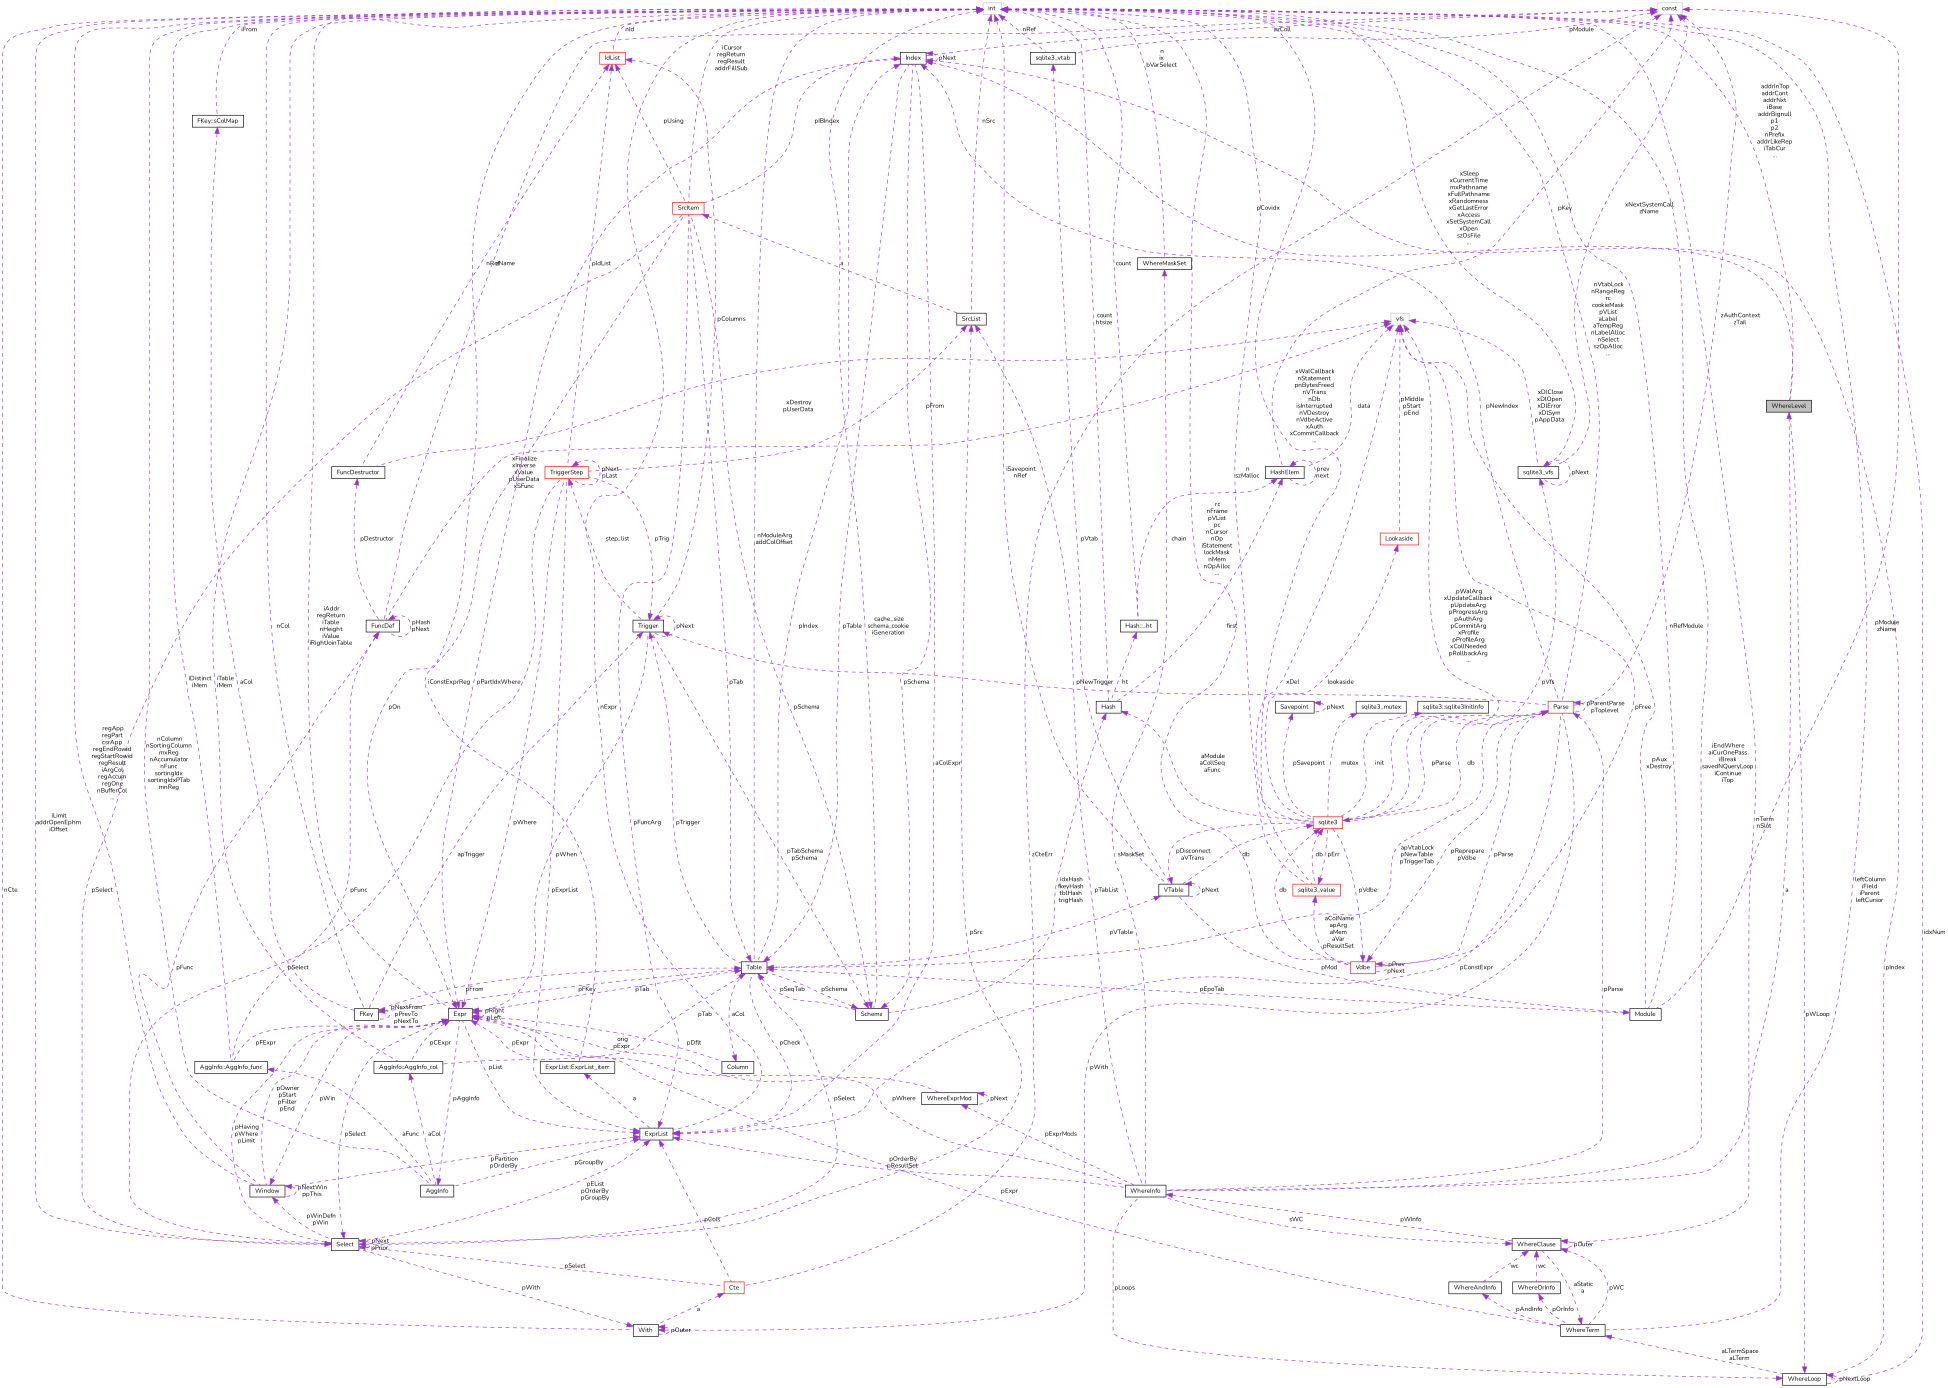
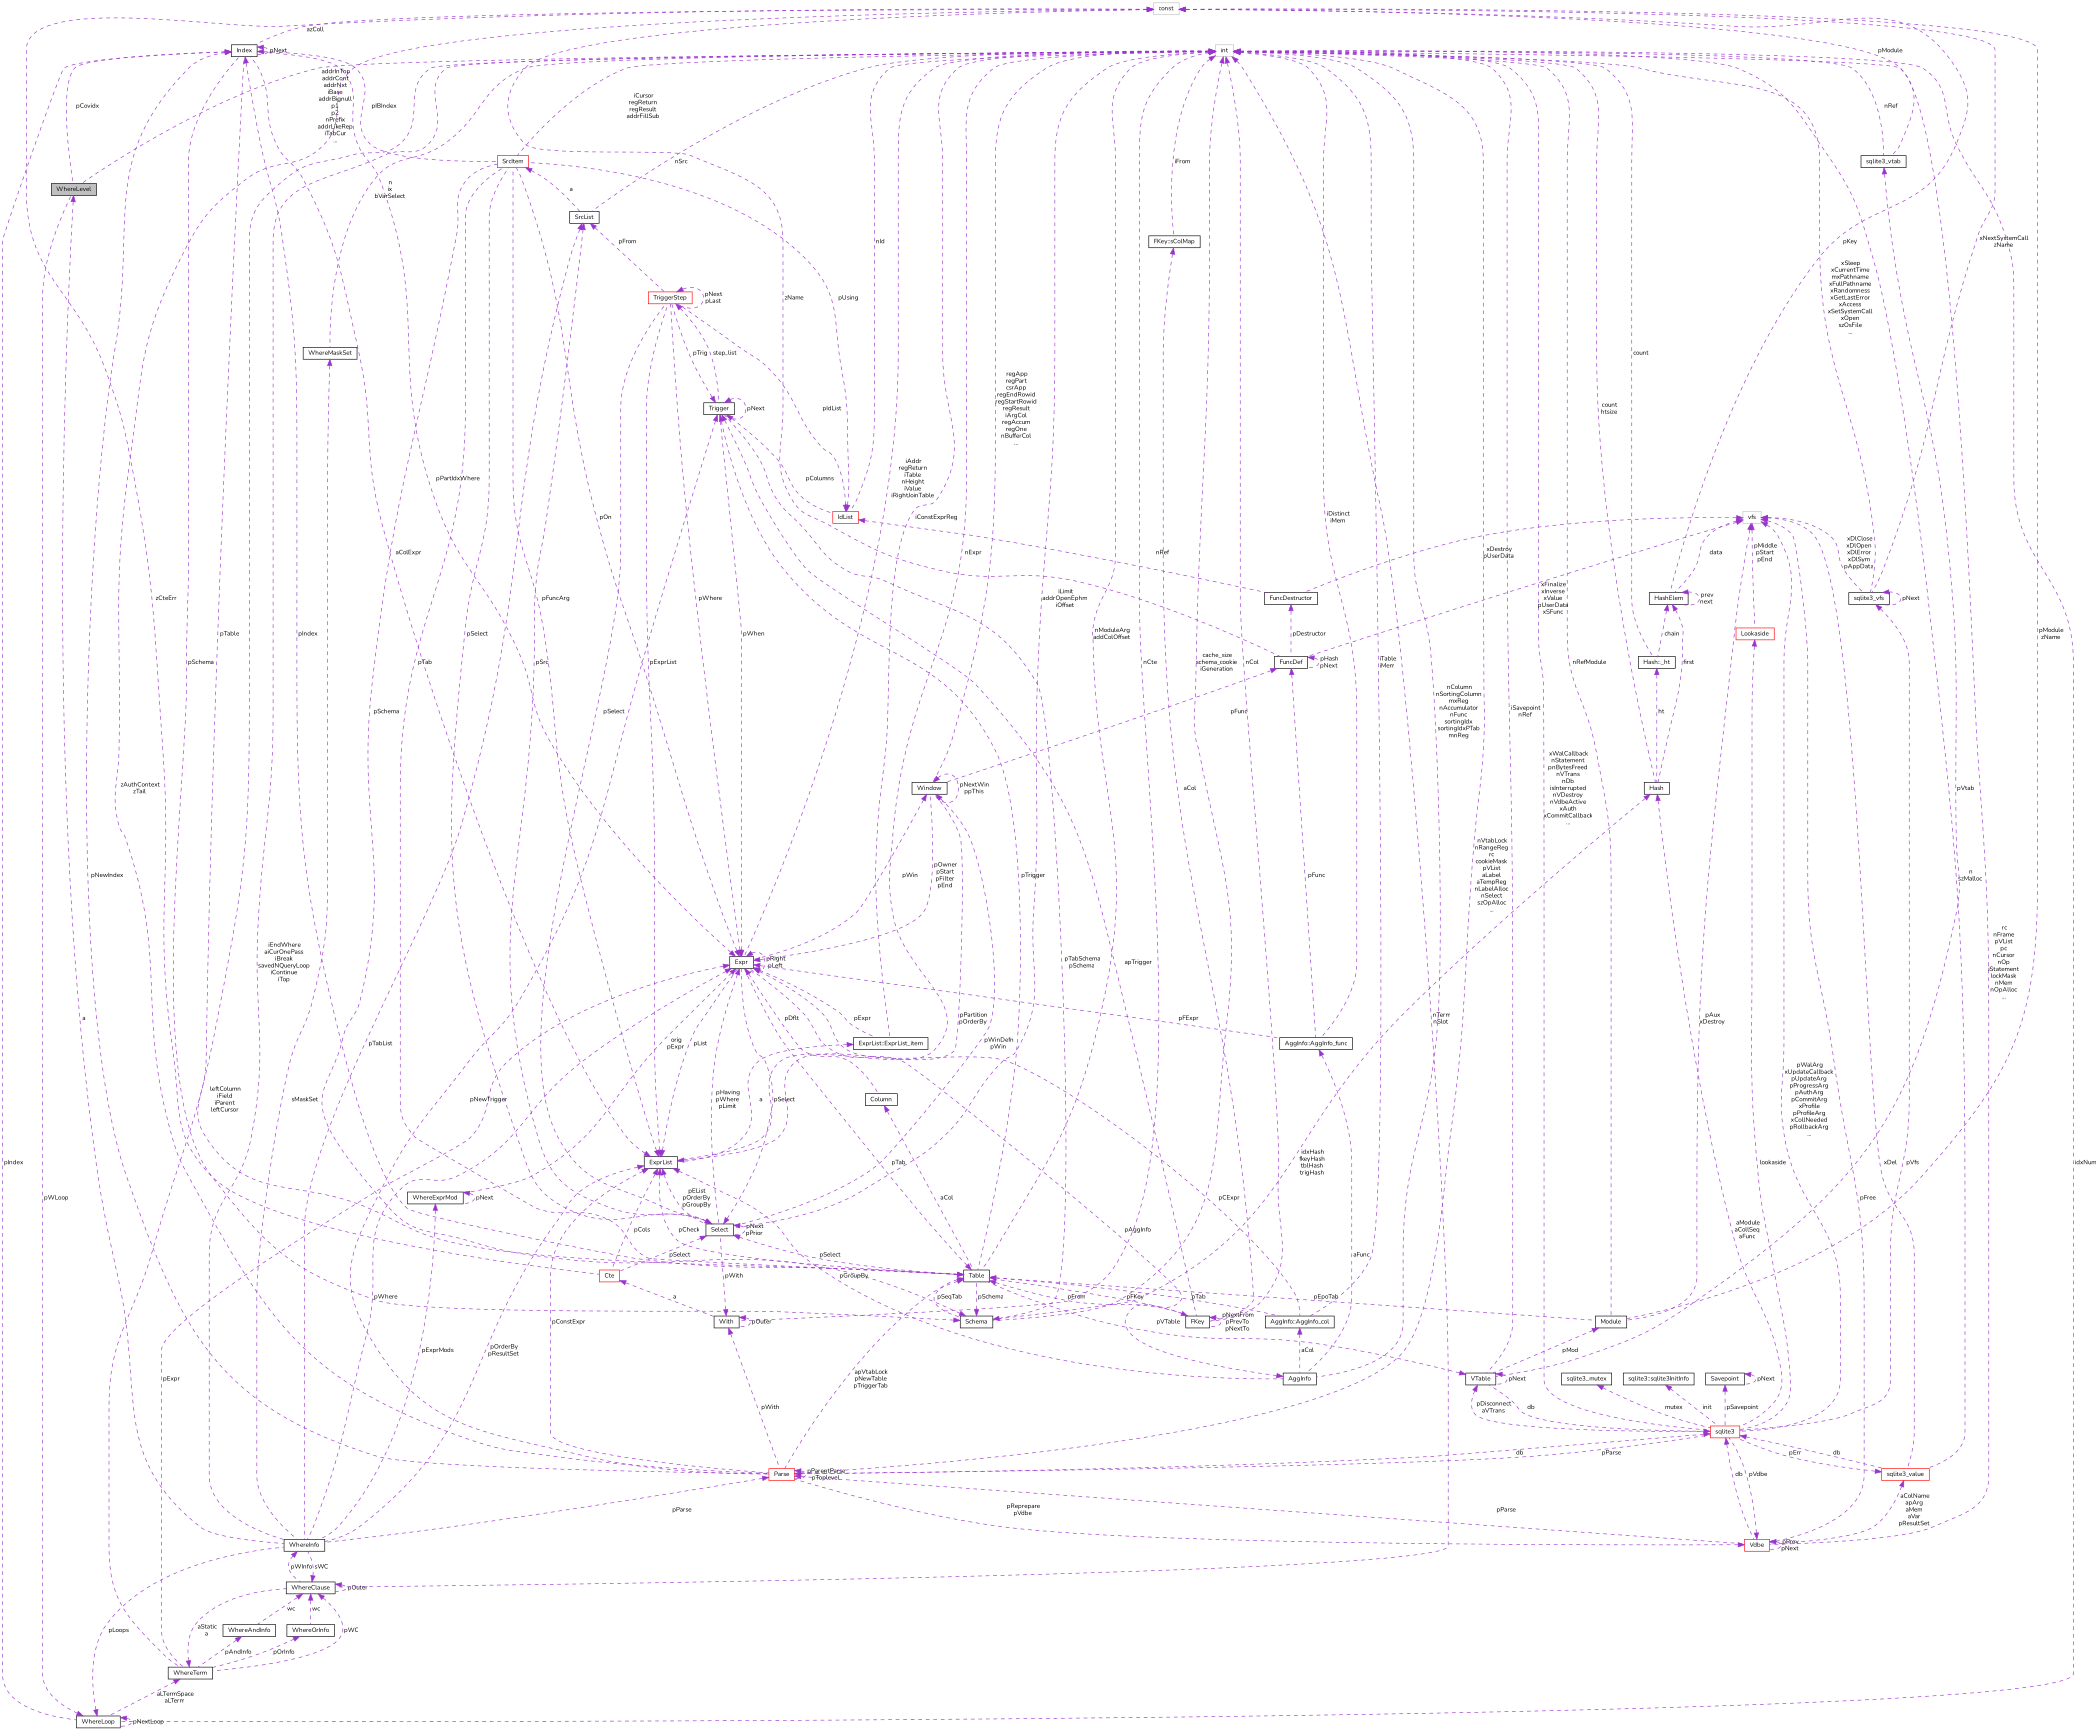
(715, 293) -> (785, 470)
